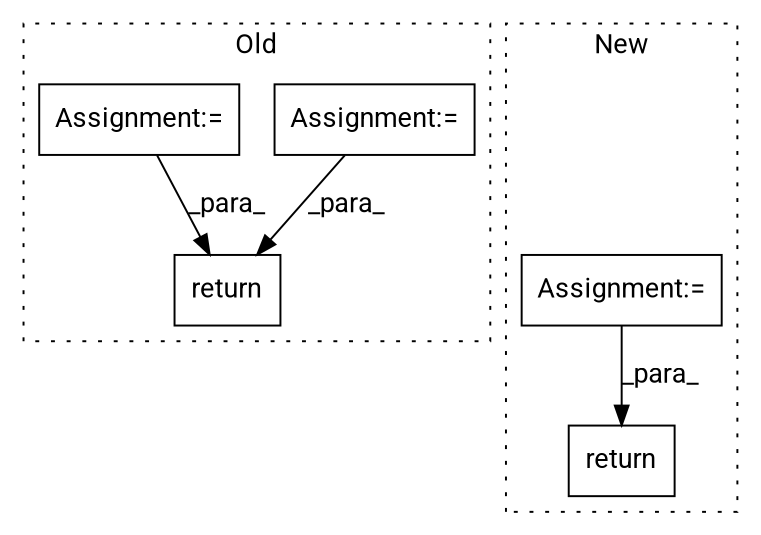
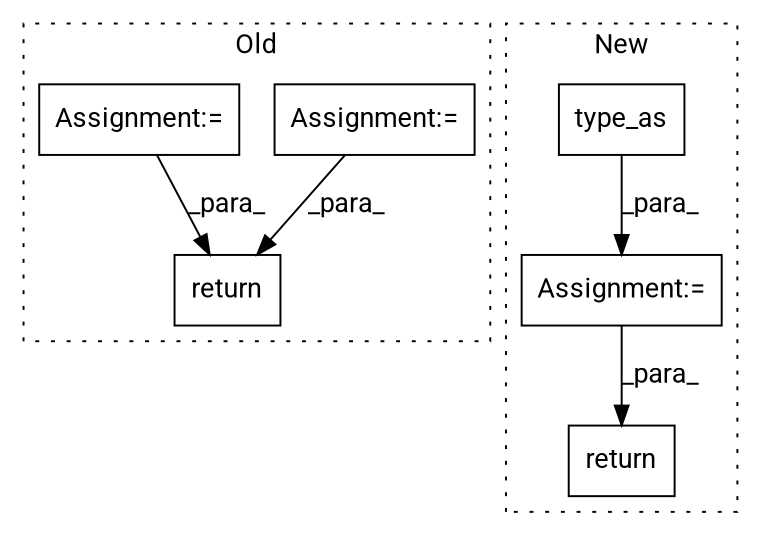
none -> (622, 120)
